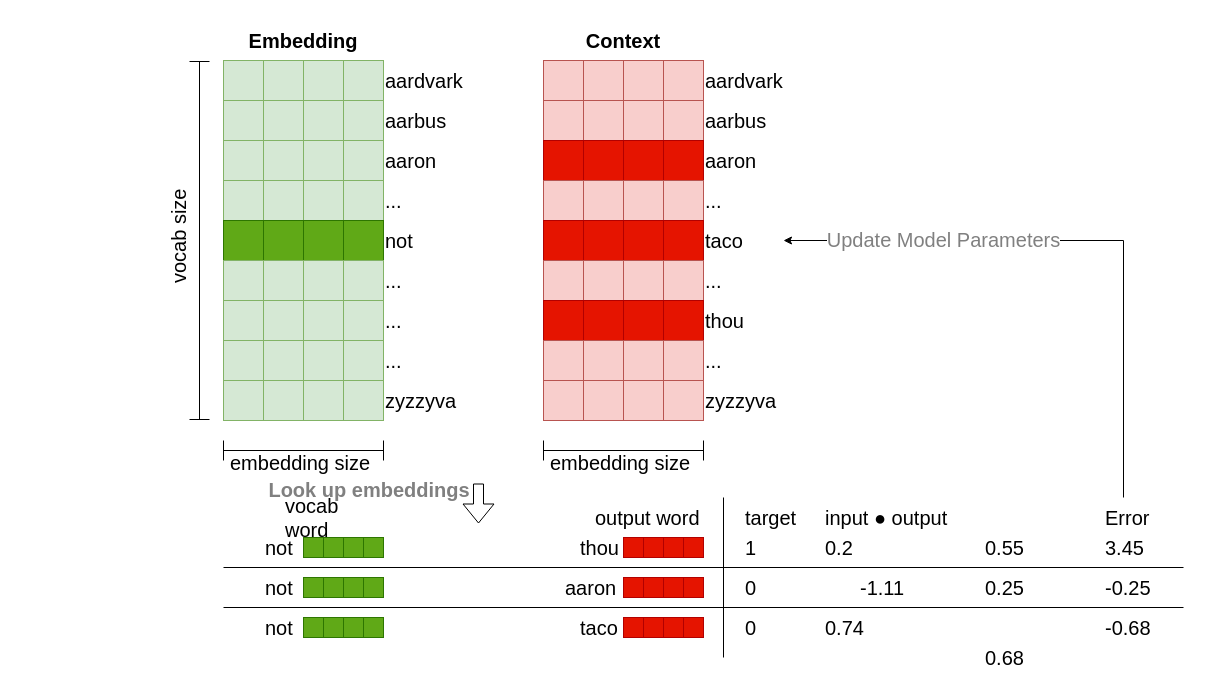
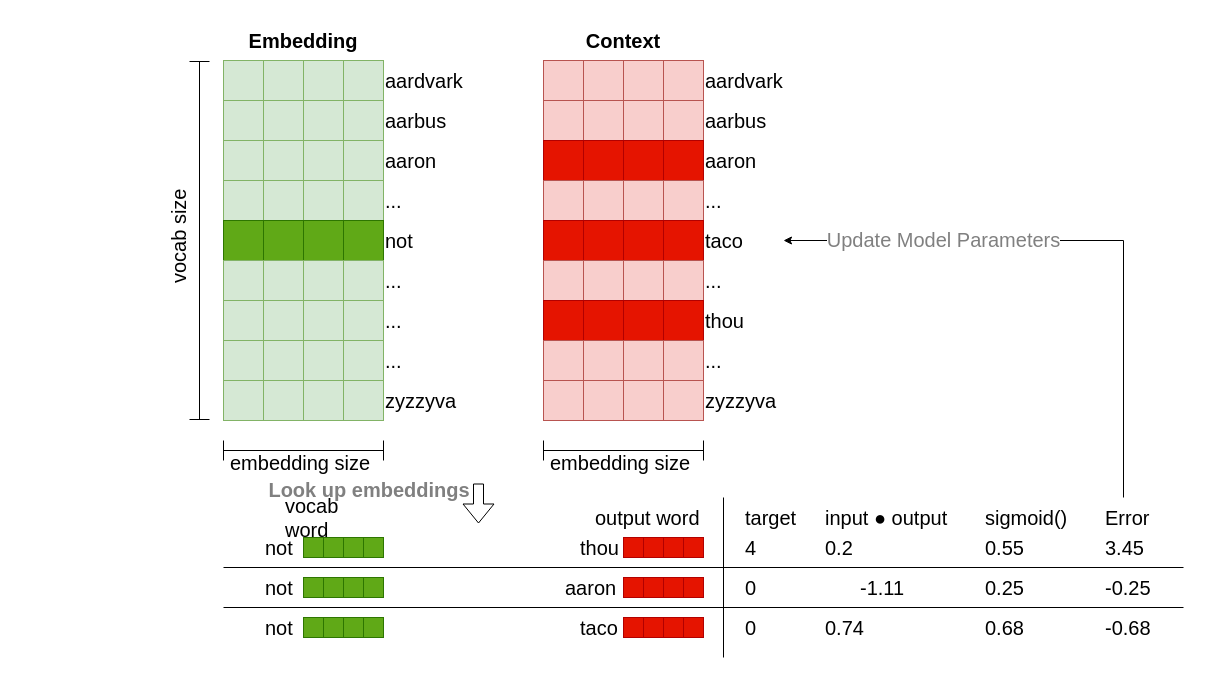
none -> (1024, 518)
(751, 548) -> (751, 548)
(1024, 658) -> (1024, 628)
